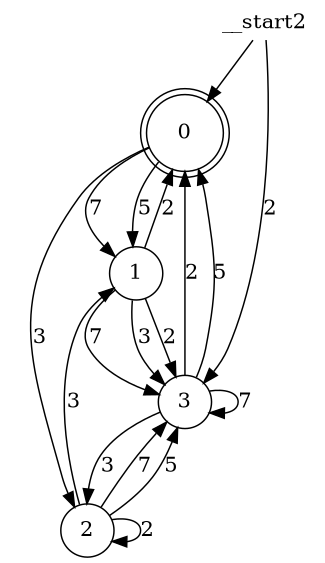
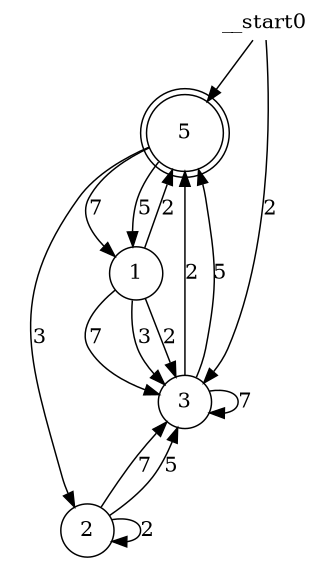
(265, 23) -> (265, 23)
(185, 133) -> (185, 133)
(64, 397) -> none
(113, 441) -> none
